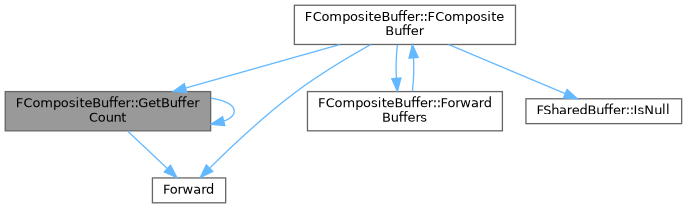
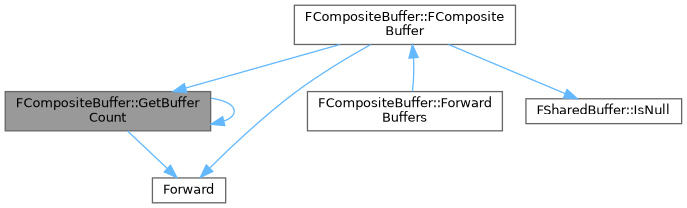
(396, 62) -> none
